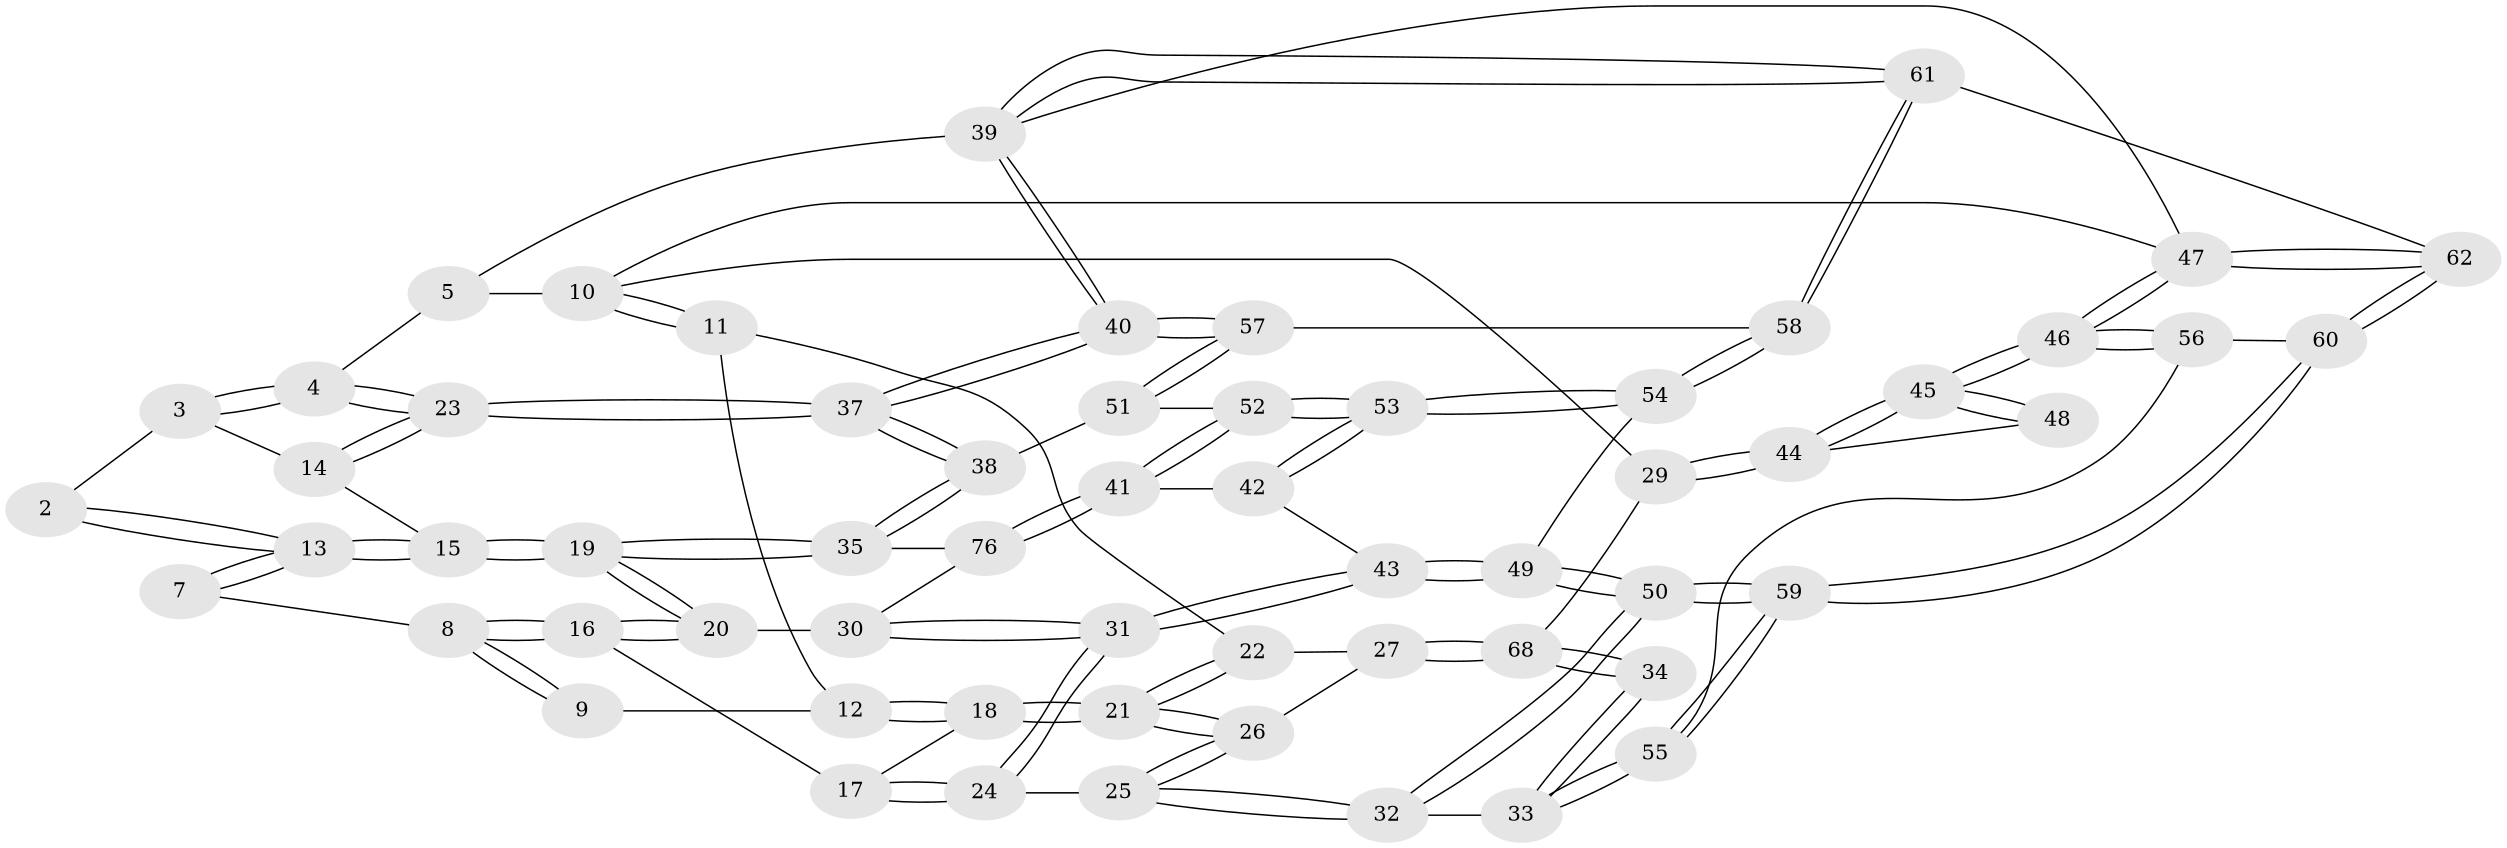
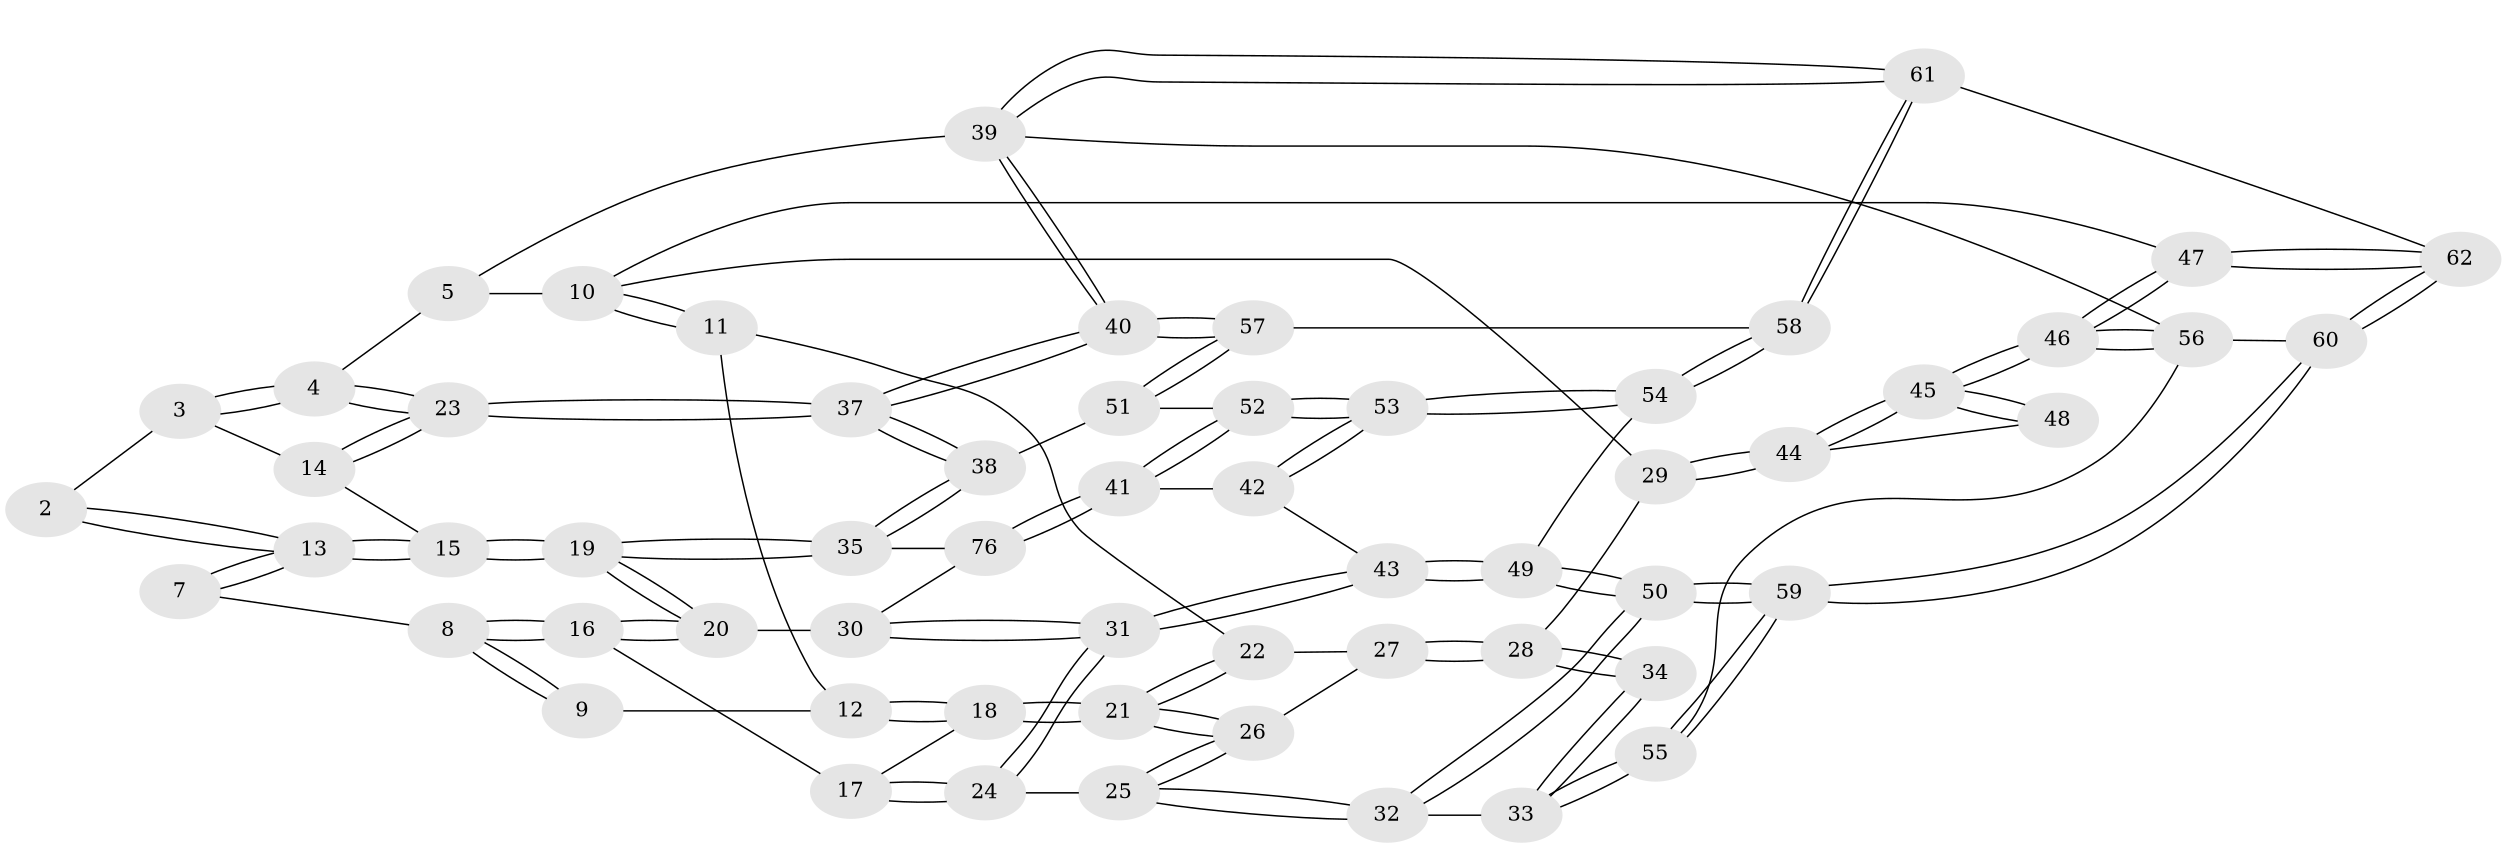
(1646, 6) -> (1607, 151)
(1522, 651) -> (1522, 651)
